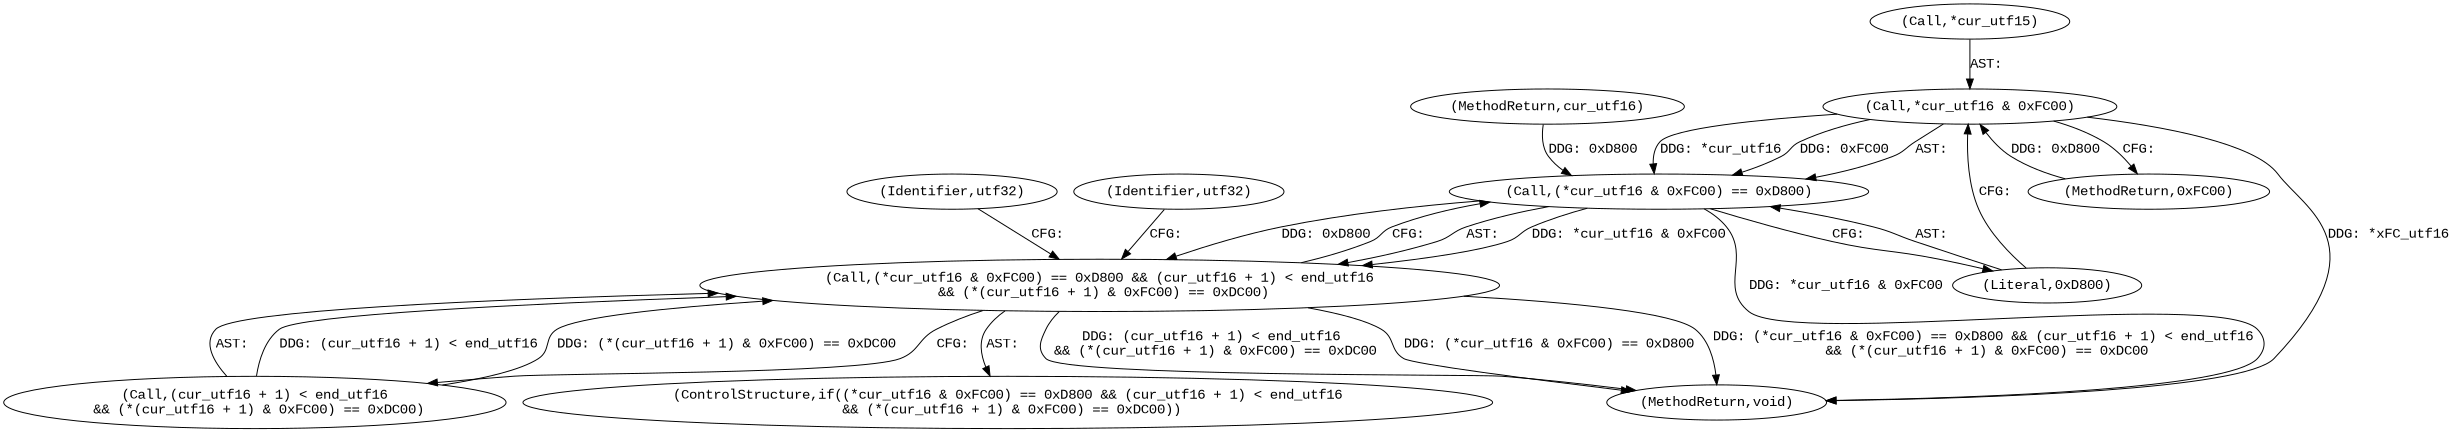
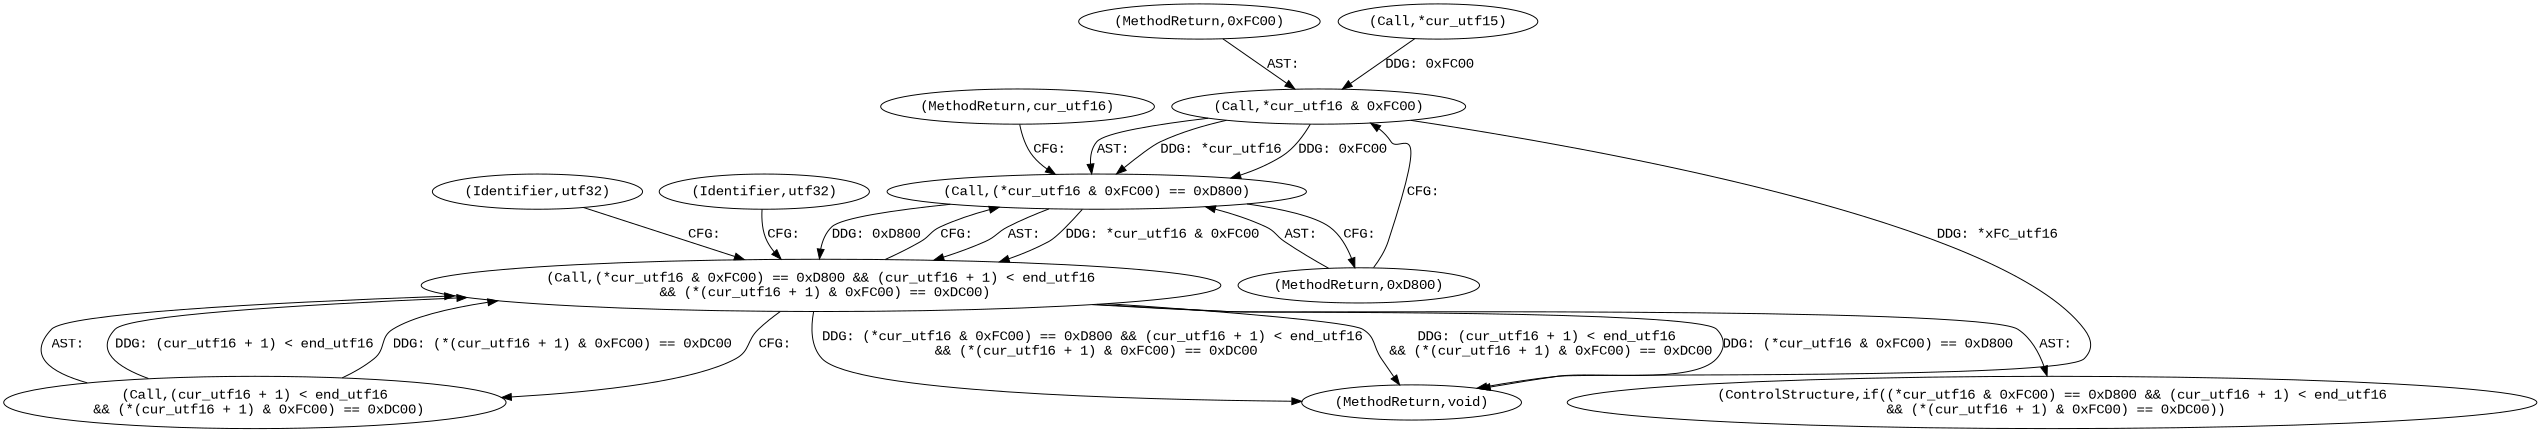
(1990, 64) -> (1430, 64)
(2096, 137) -> none
(1593, 149) -> (1054, 149)
(2055, 149) -> (1287, 64)
(2047, 285) -> (1359, 285)
(2173, 315) -> none
